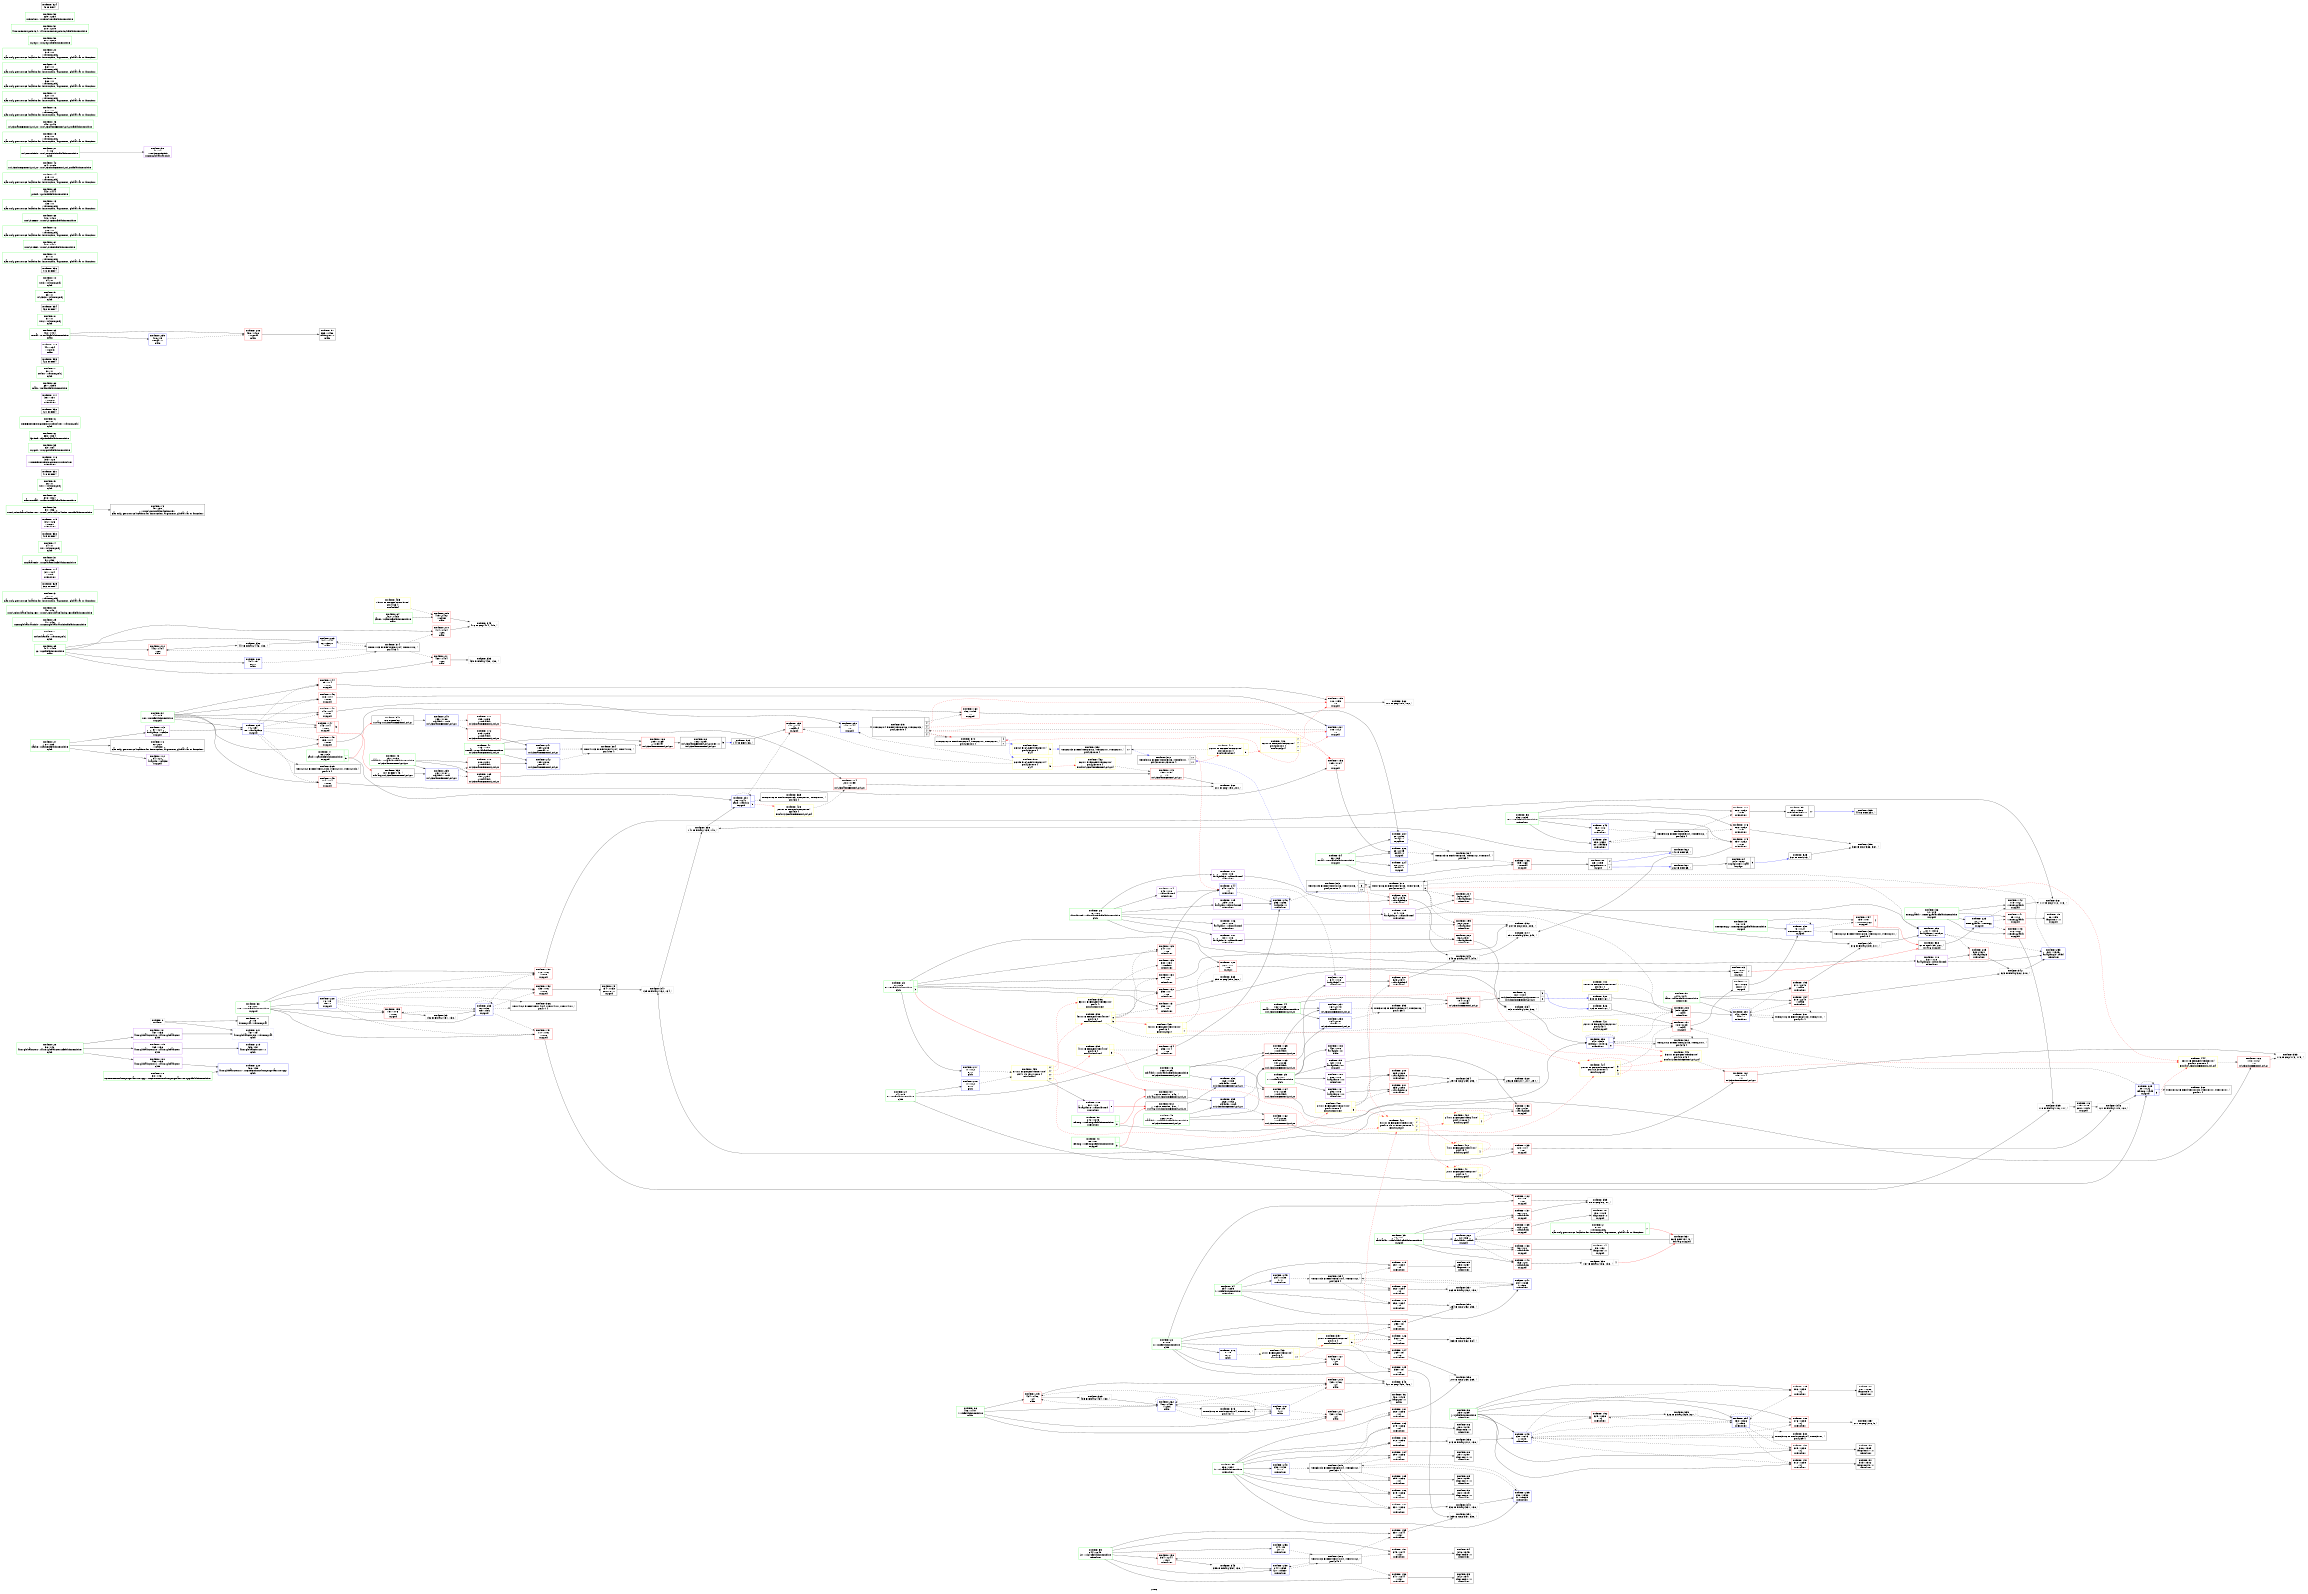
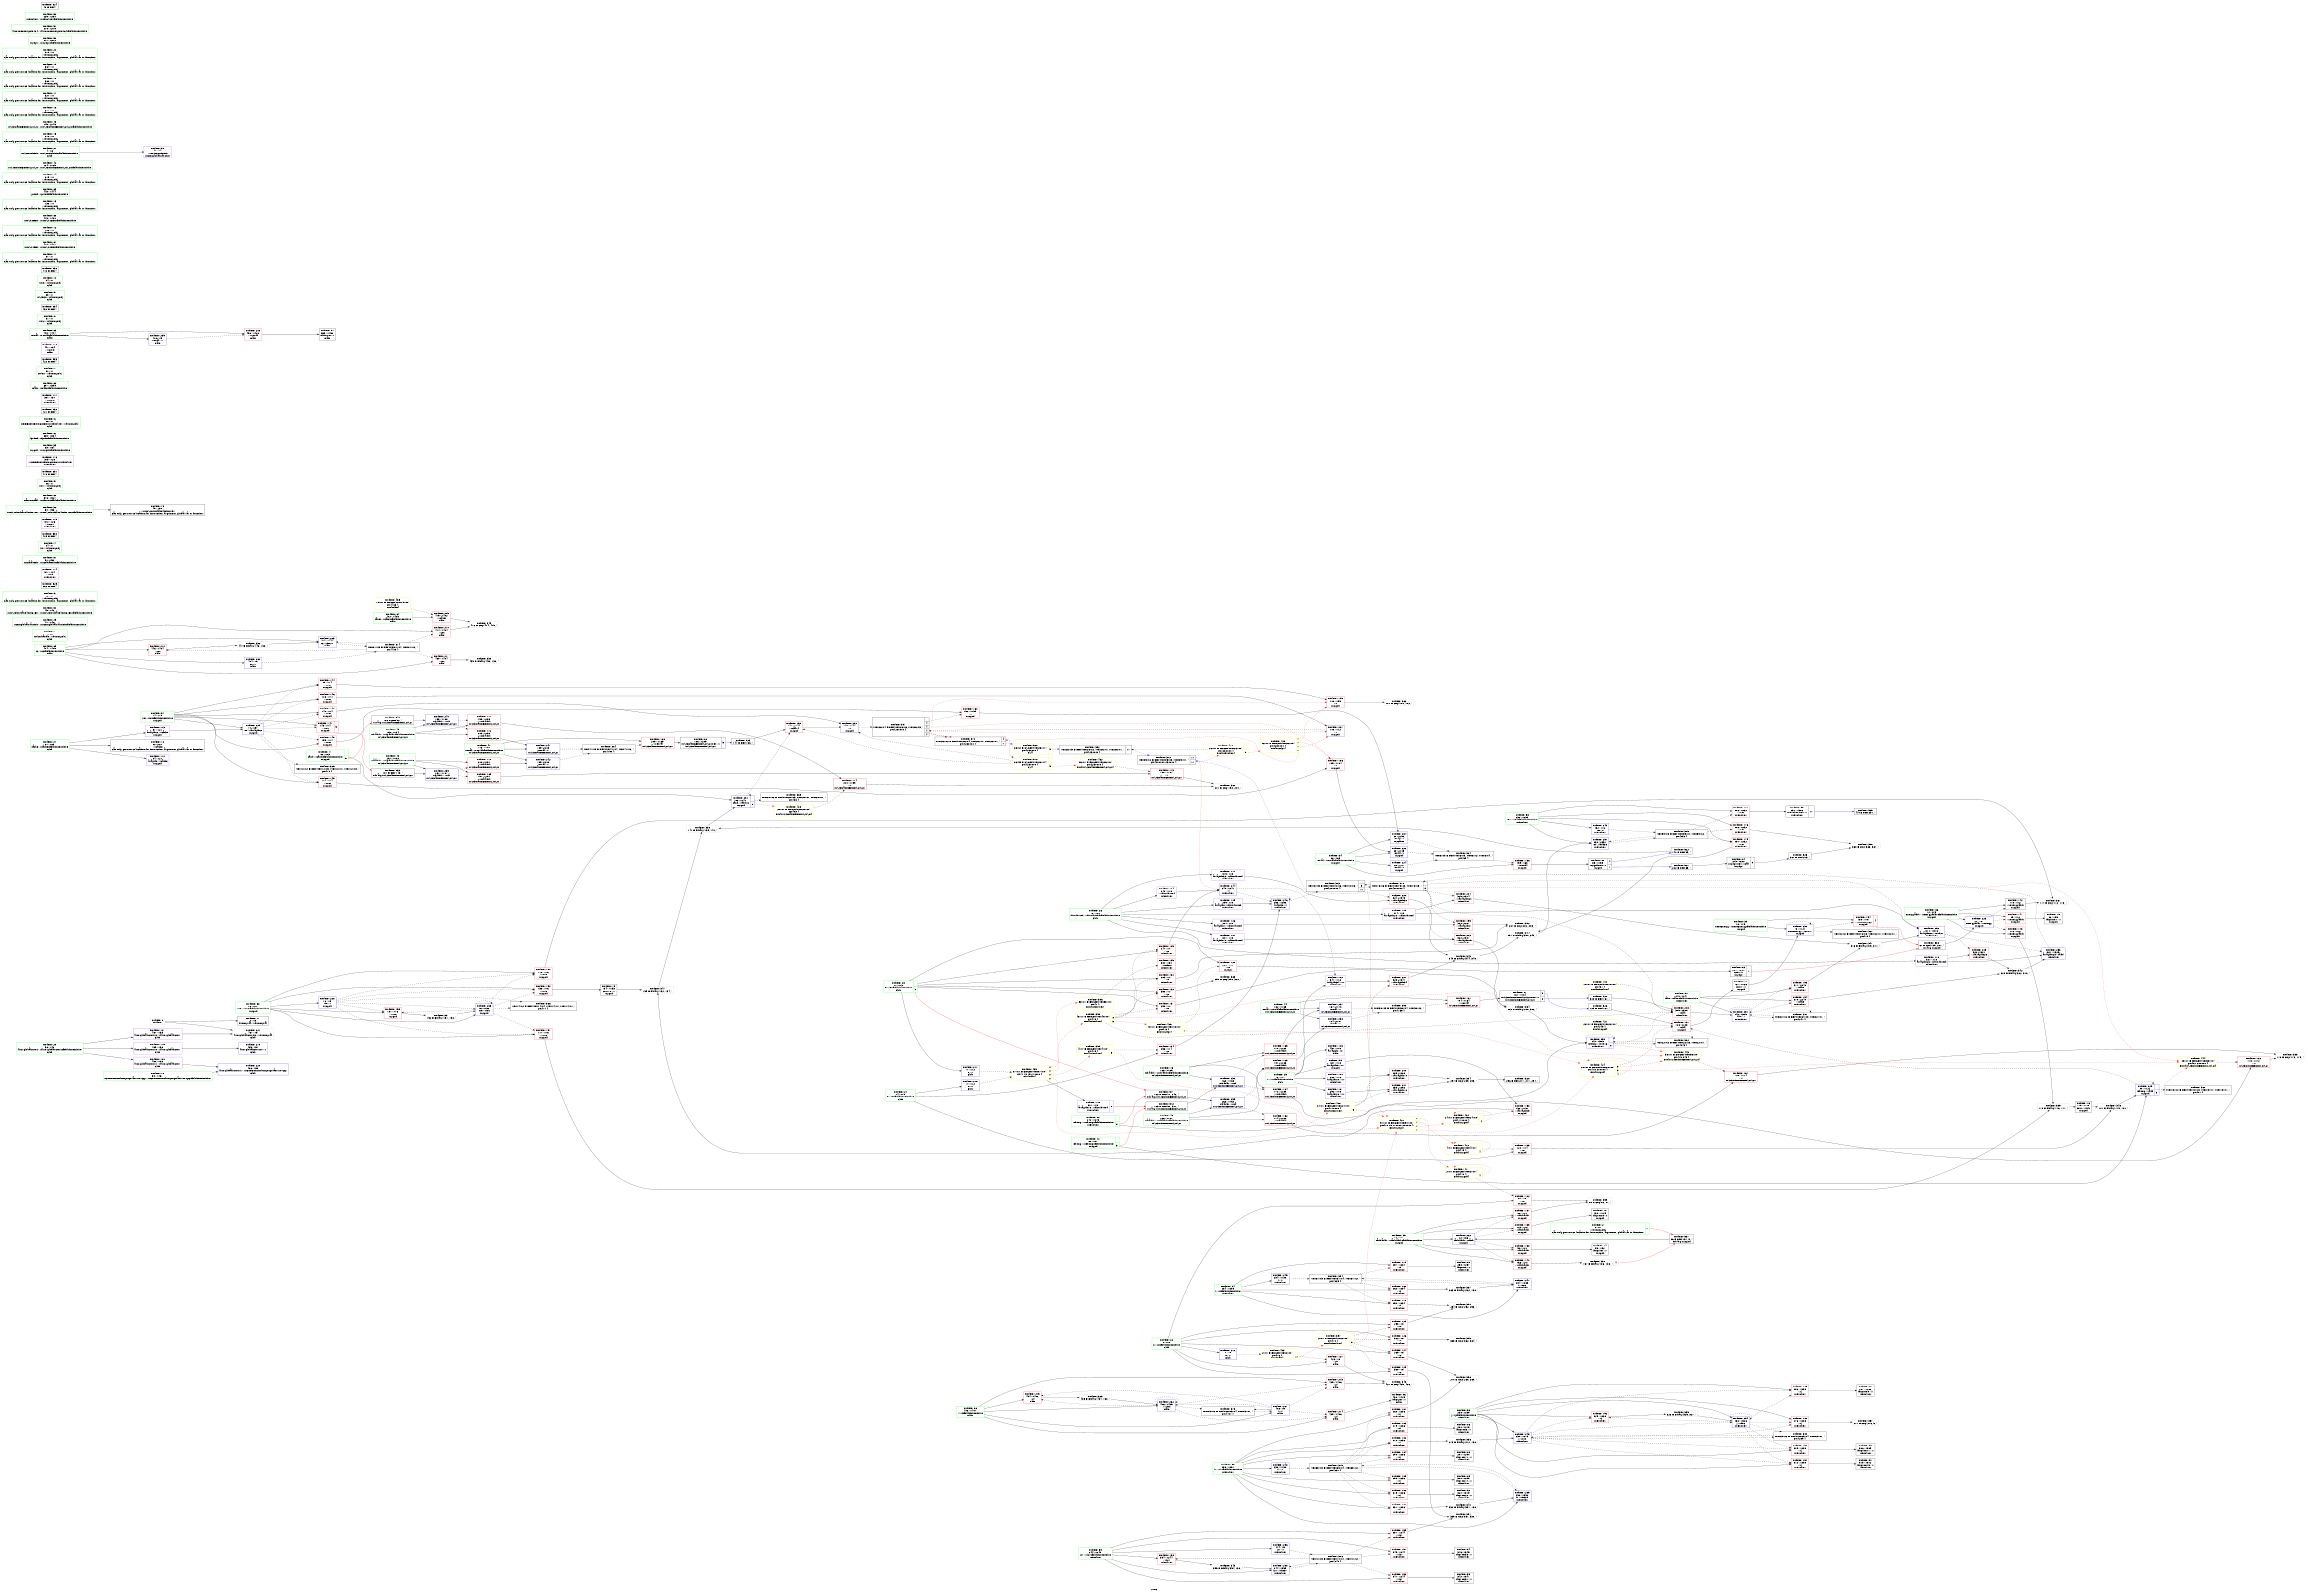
none -> (393, 734)
none -> (1547, 876)
(1183, 1383) -> (1150, 1377)
